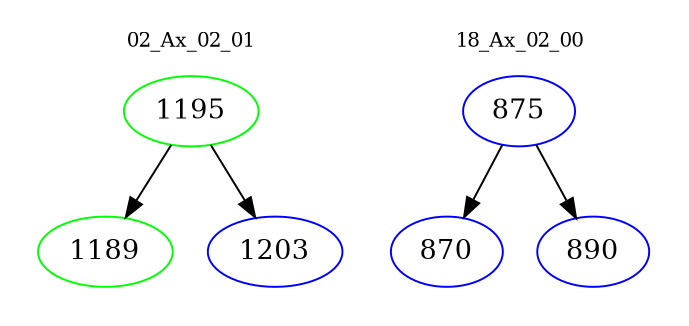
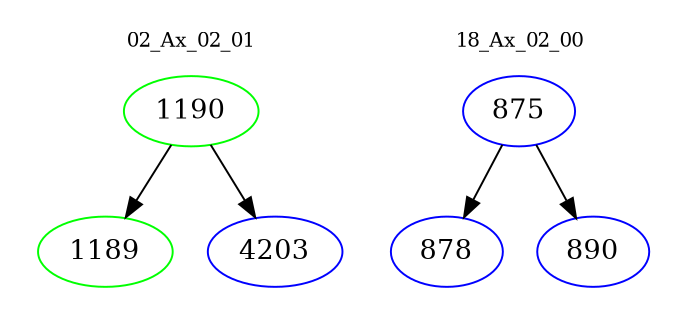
(191, 111) -> (191, 111)
(275, 252) -> (275, 252)
(447, 252) -> (447, 252)
